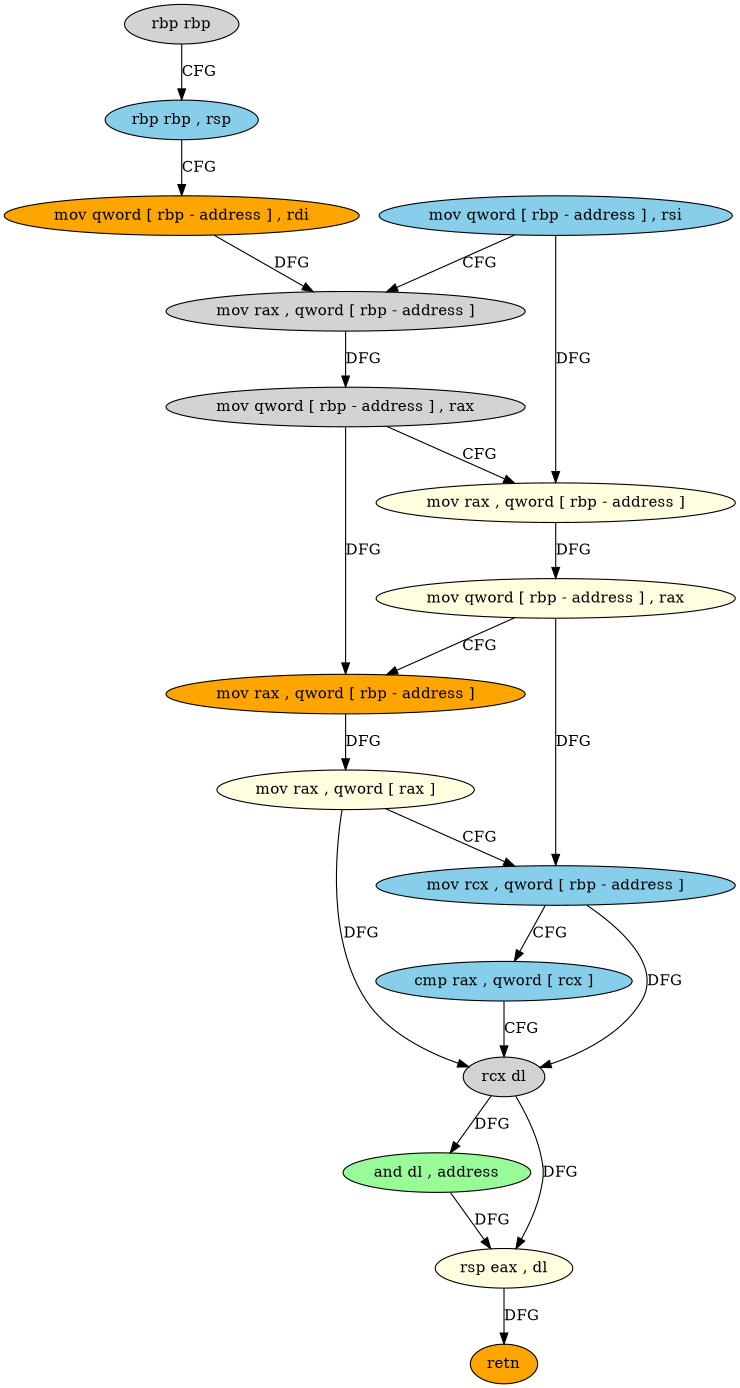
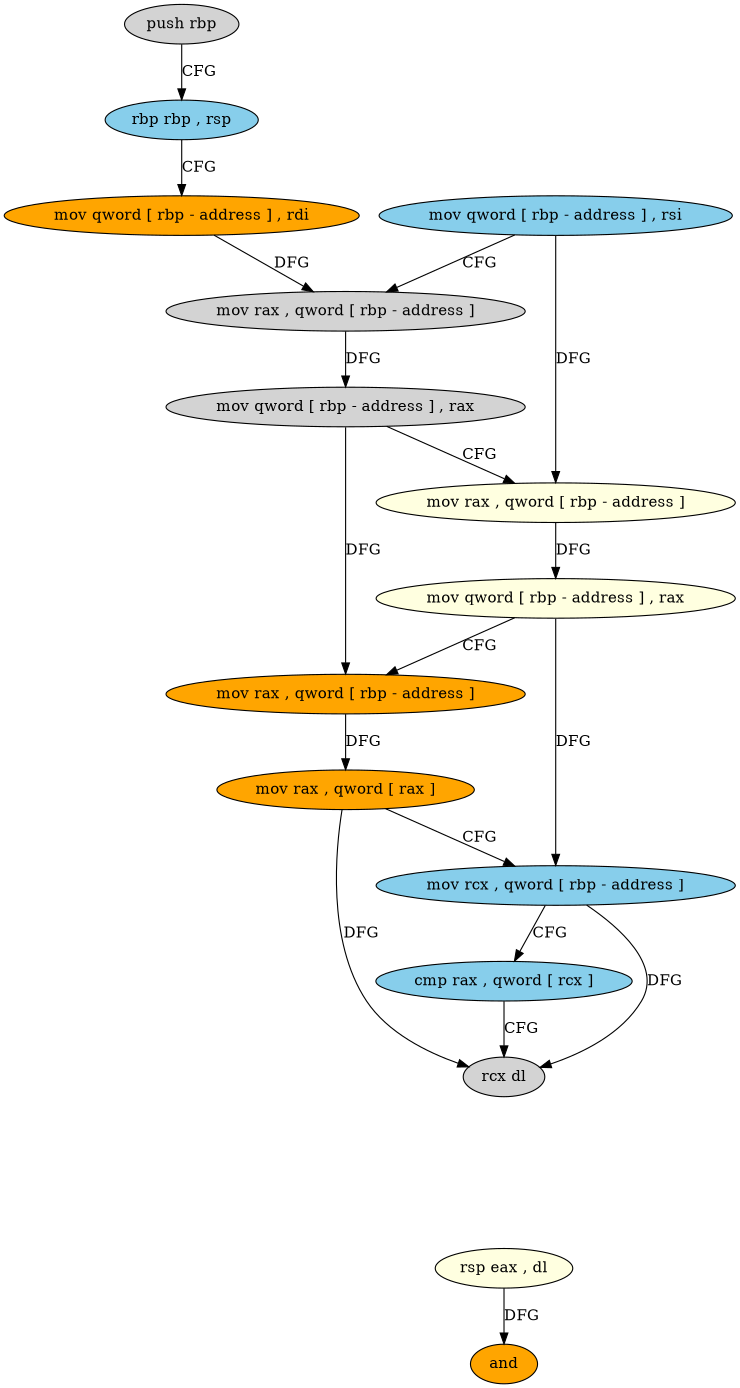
(182, 24) -> (182, 24)
(346, 790) -> (346, 790)
(543, 1167) -> none
(437, 1173) -> none
(504, 1364) -> (504, 1364)
